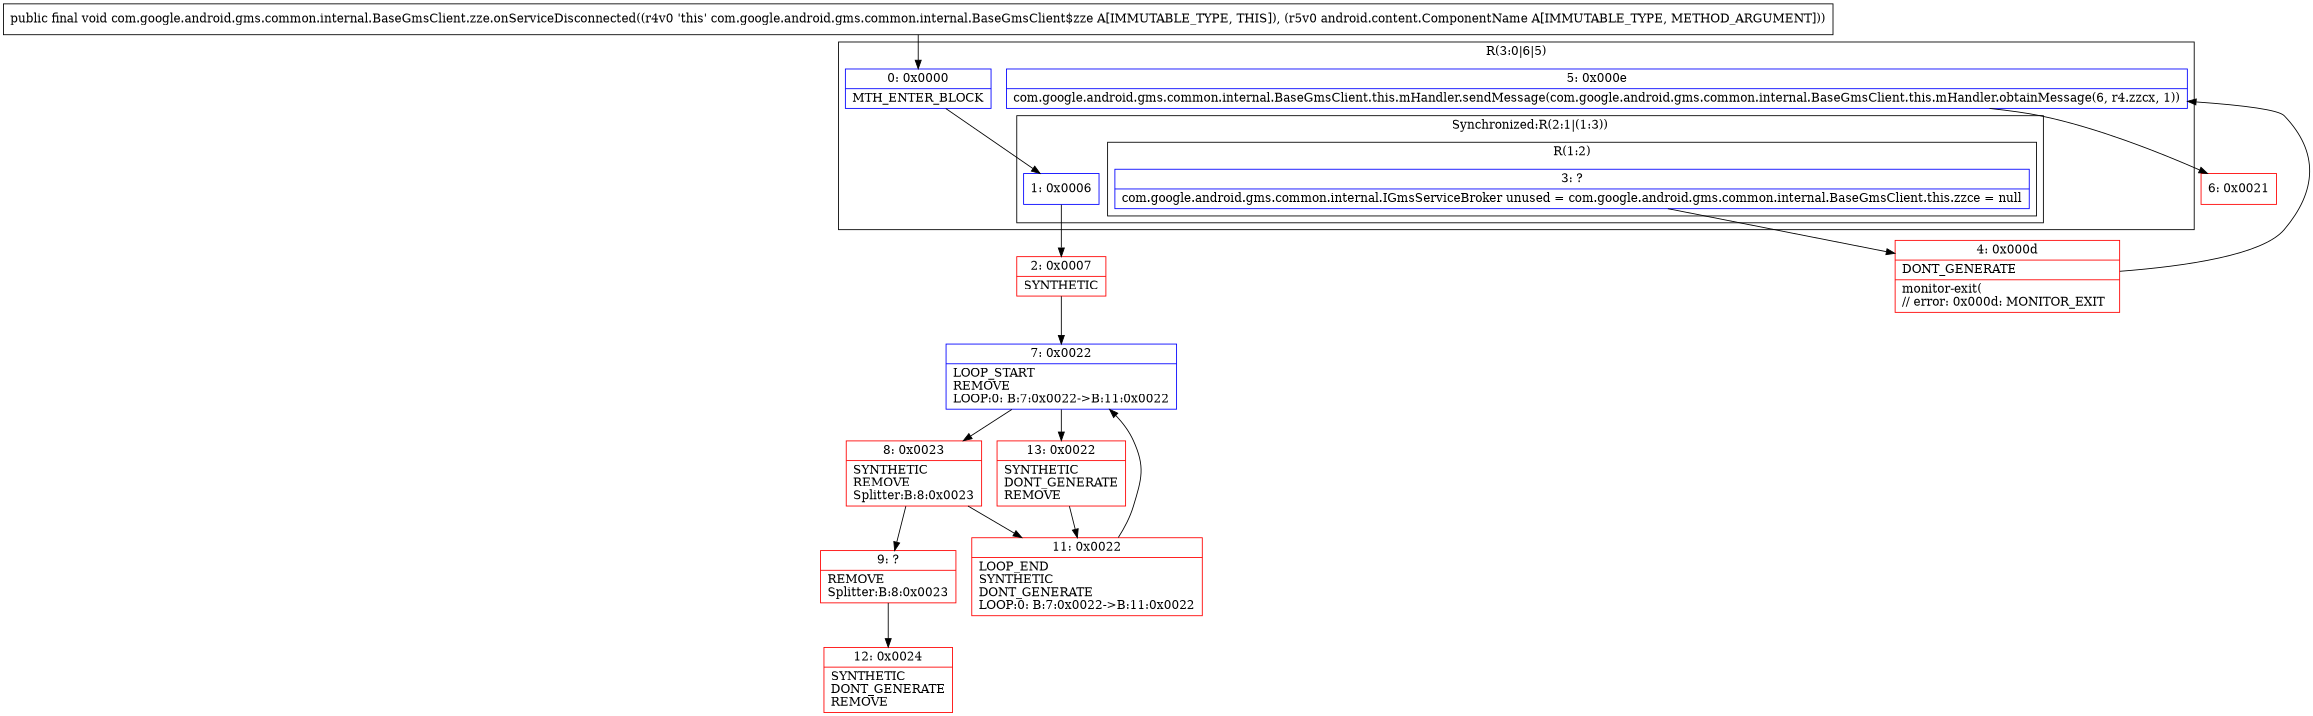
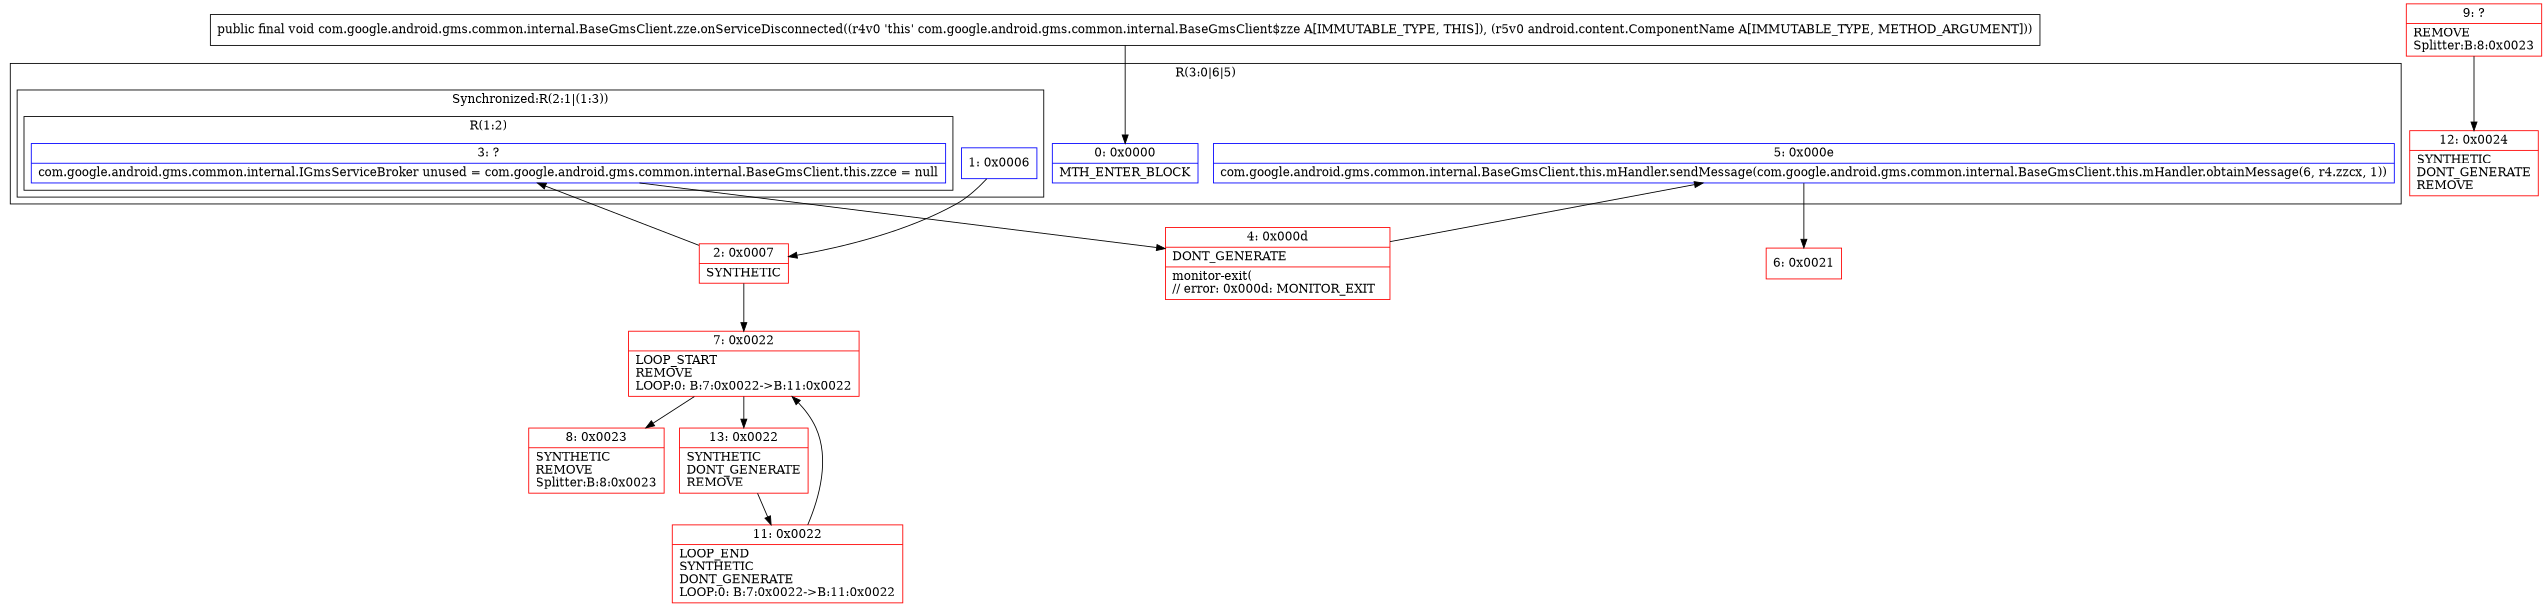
(989, 139) -> none
none -> (622, 216)
(1061, 377) -> (744, 364)
(991, 520) -> none
(901, 524) -> none
